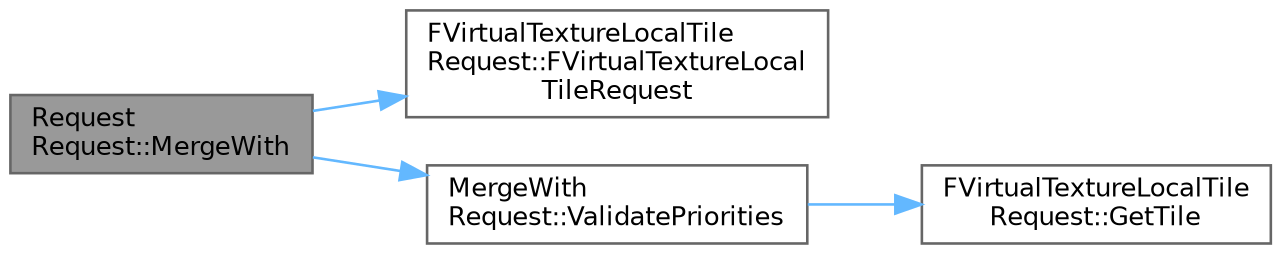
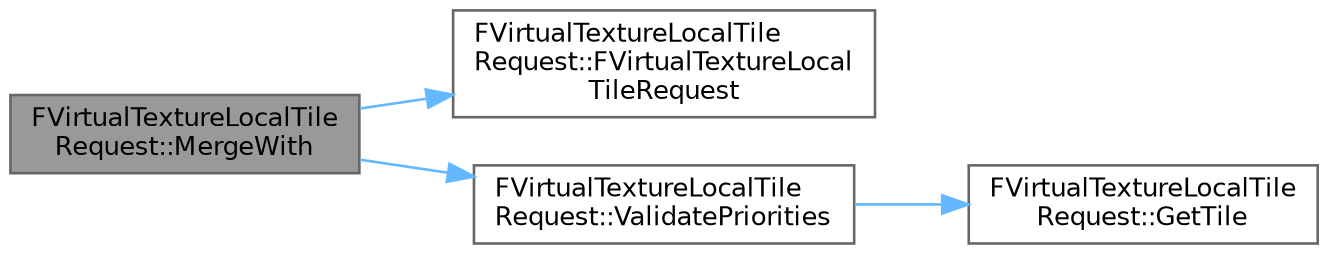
(161, 134) -> (185, 134)
(617, 204) -> (664, 204)
